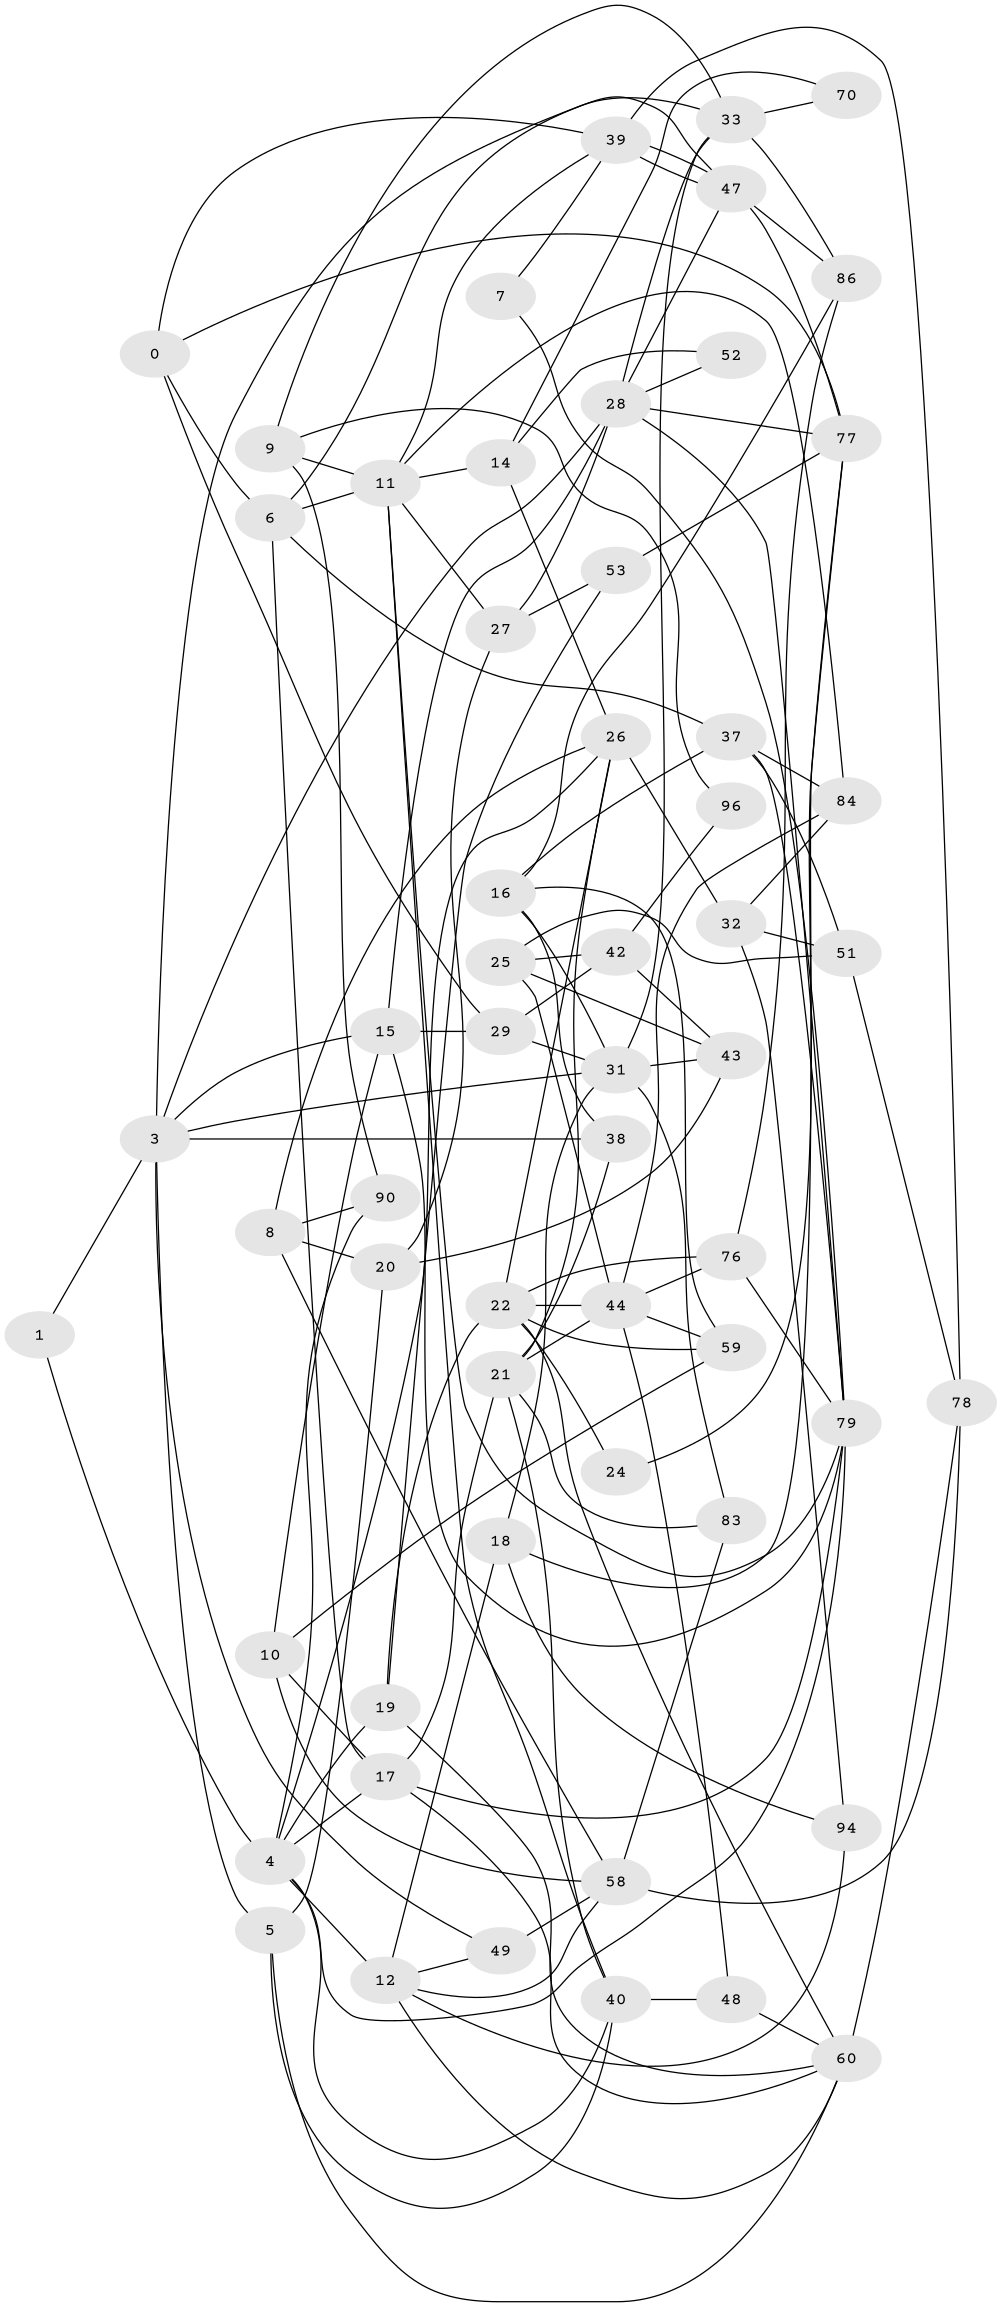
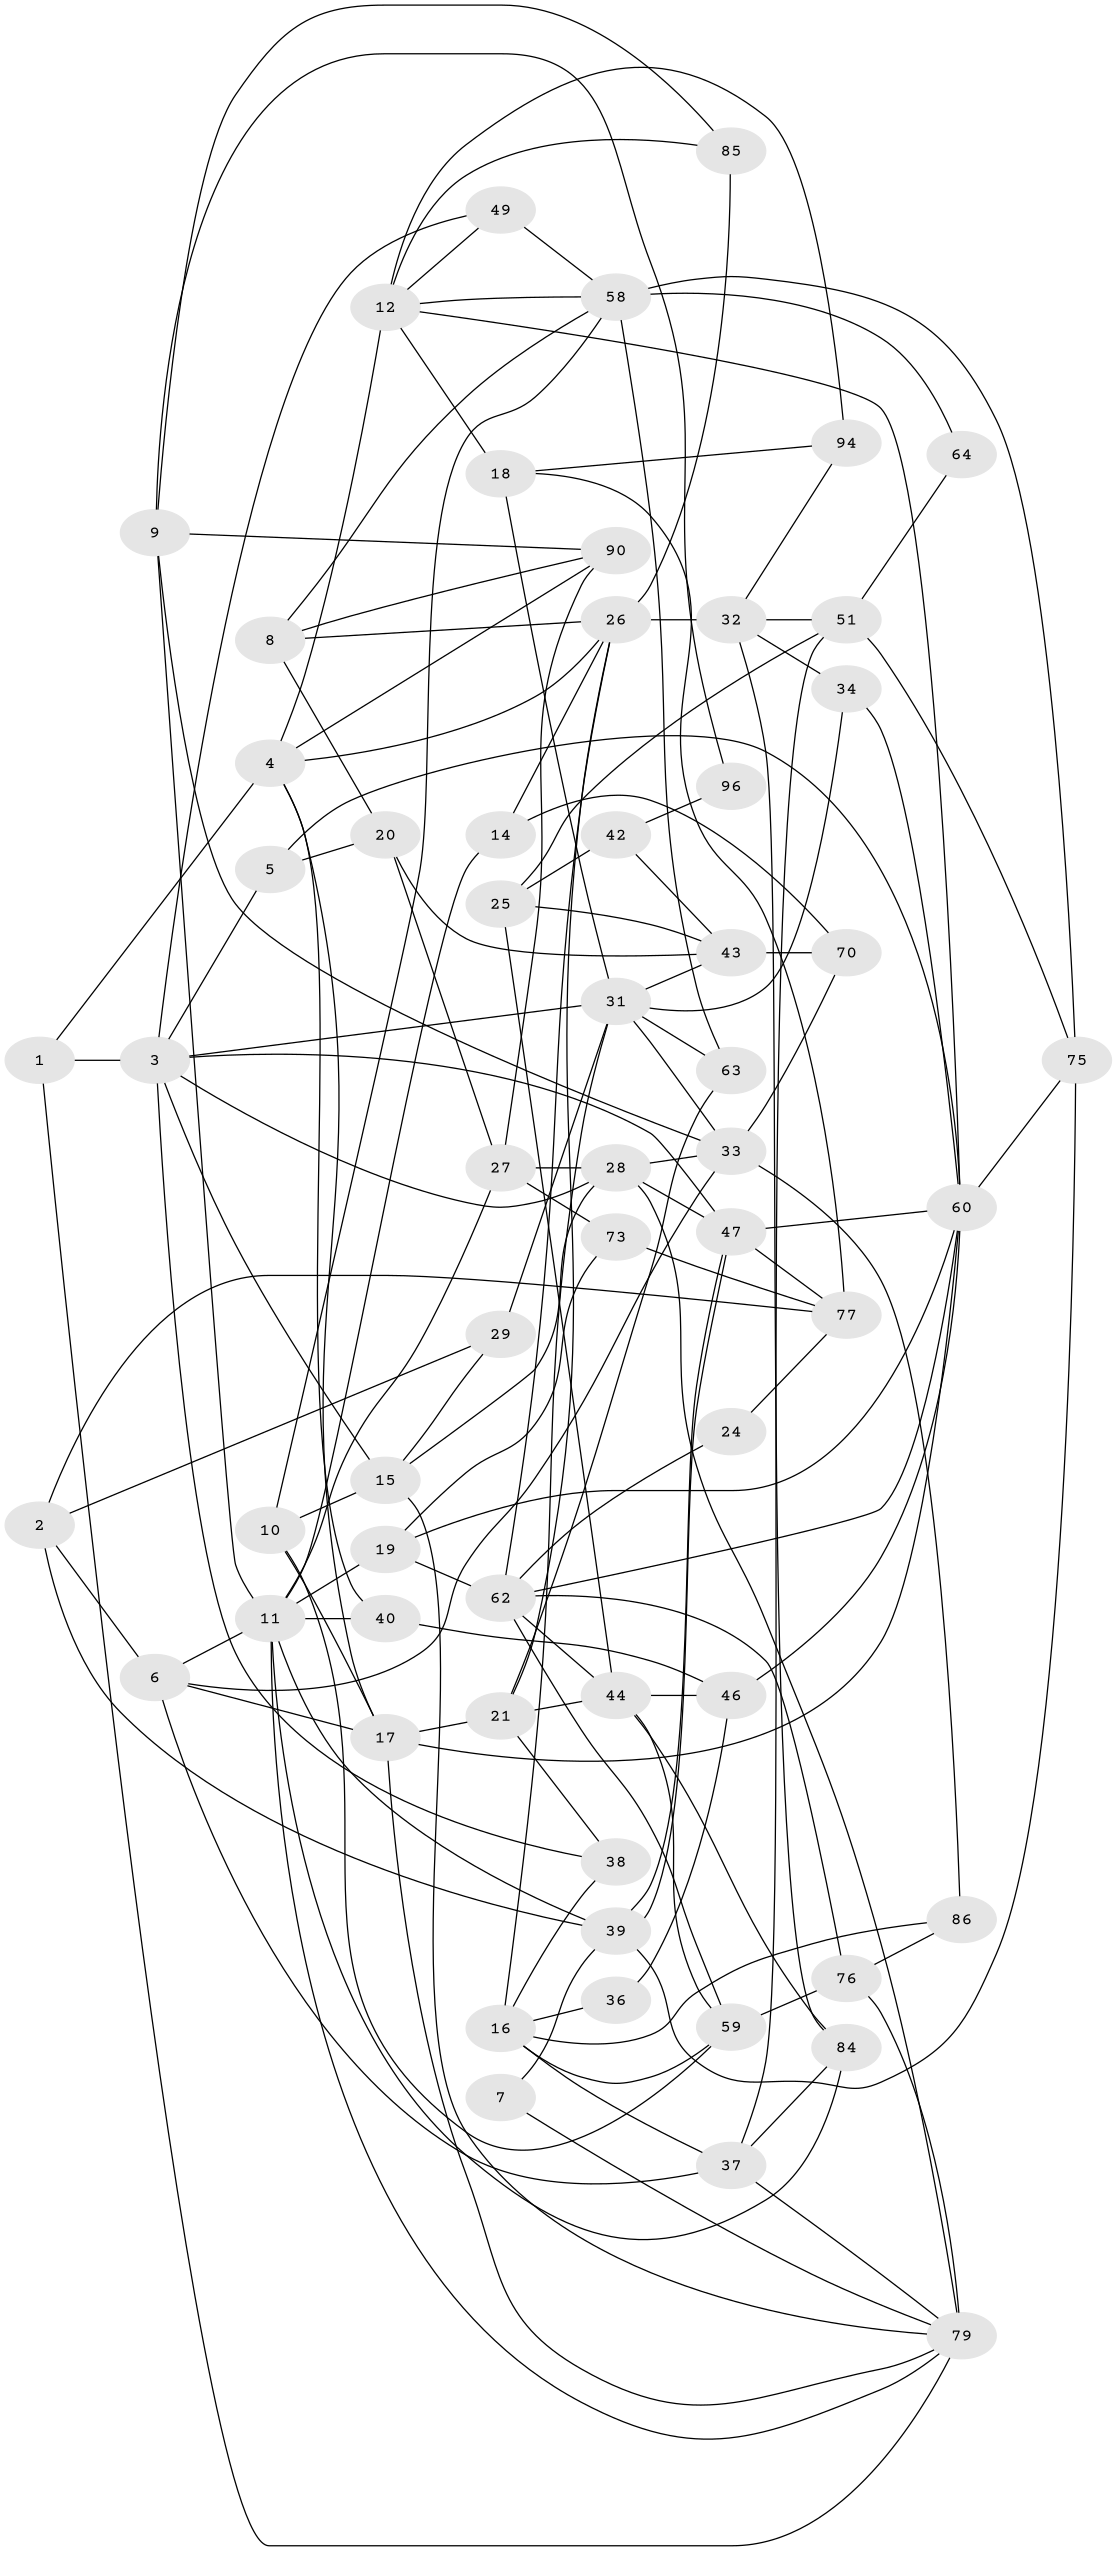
none -> (731, 151)
(789, 233) -> (846, 1220)
(155, 354) -> (40, 1525)
(731, 355) -> none
(731, 421) -> none
none -> (962, 455)
(616, 570) -> (616, 1237)
none -> (846, 689)
none -> (542, 838)
none -> (797, 953)
(548, 999) -> none
(674, 1281) -> (789, 2003)
(501, 1305) -> (501, 1598)
(962, 1403) -> (1077, 1060)
(731, 1521) -> (731, 1071)
(553, 1689) -> none
(316, 1790) -> (328, 1584)
(650, 1917) -> (180, 2200)
(731, 1999) -> (731, 1695)
none -> (616, 2000)
(409, 2203) -> none
